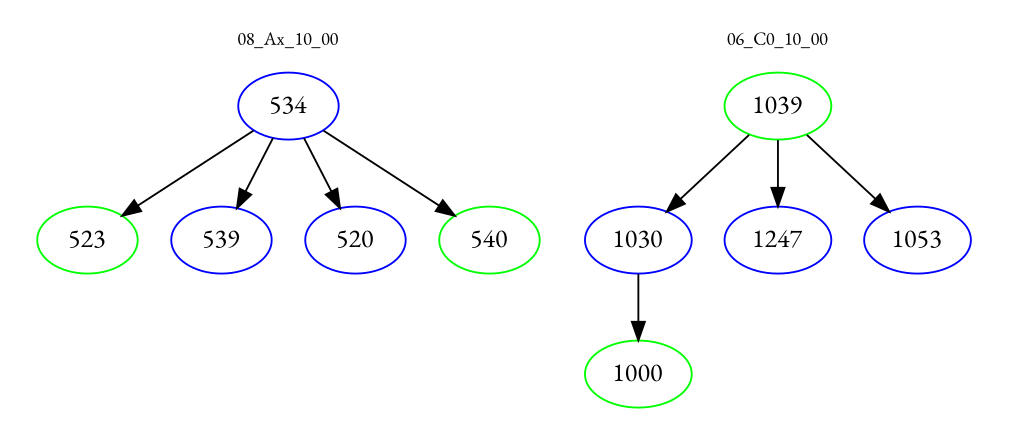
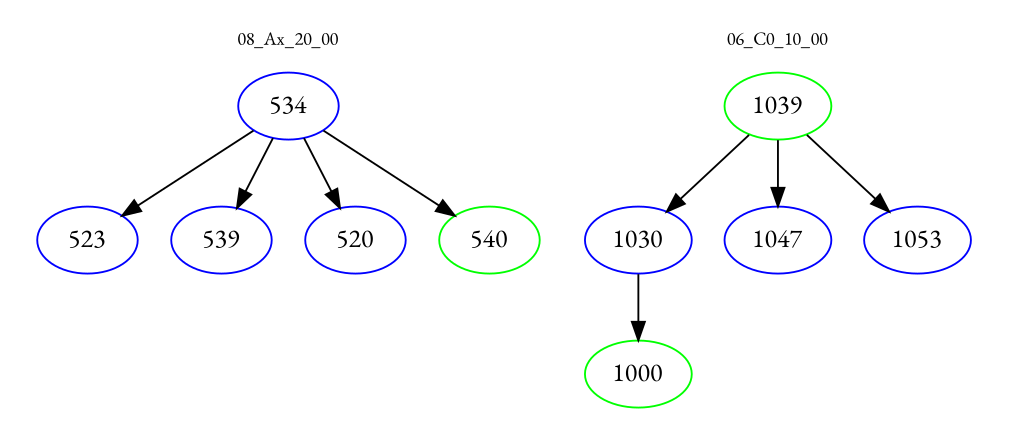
(288, 40) -> (288, 40)
(87, 240) -> (87, 240)
(778, 240) -> (778, 240)
